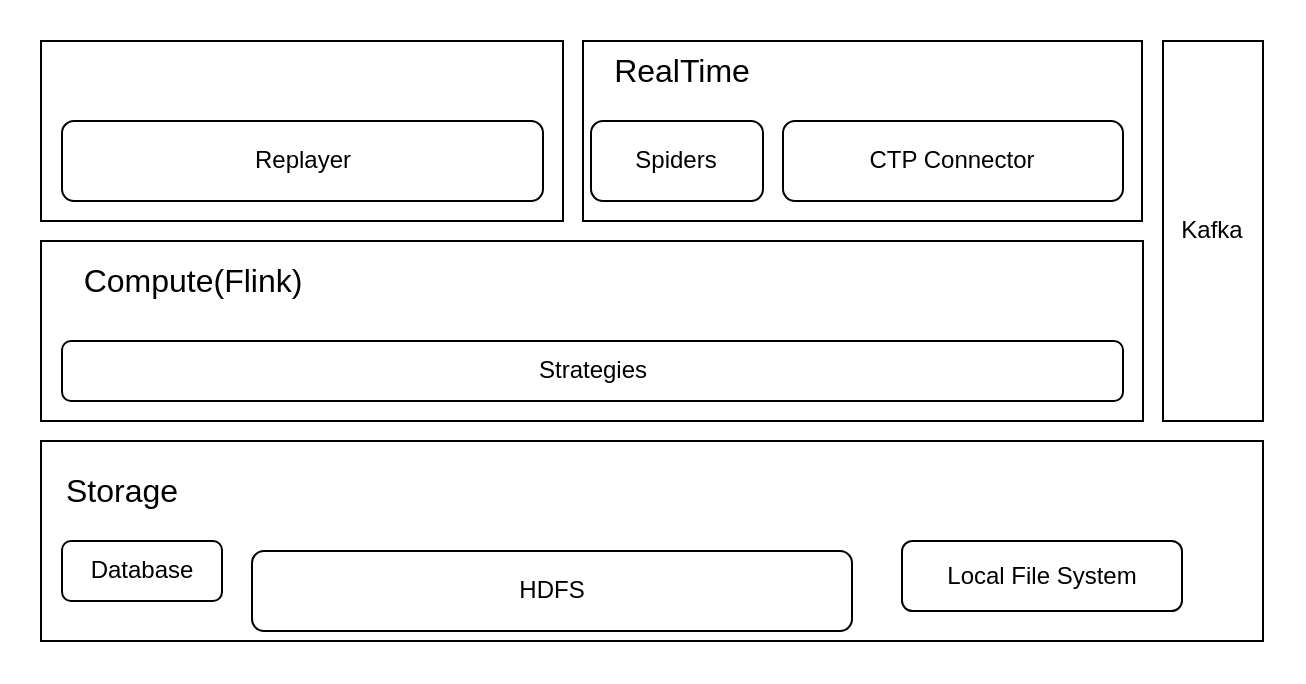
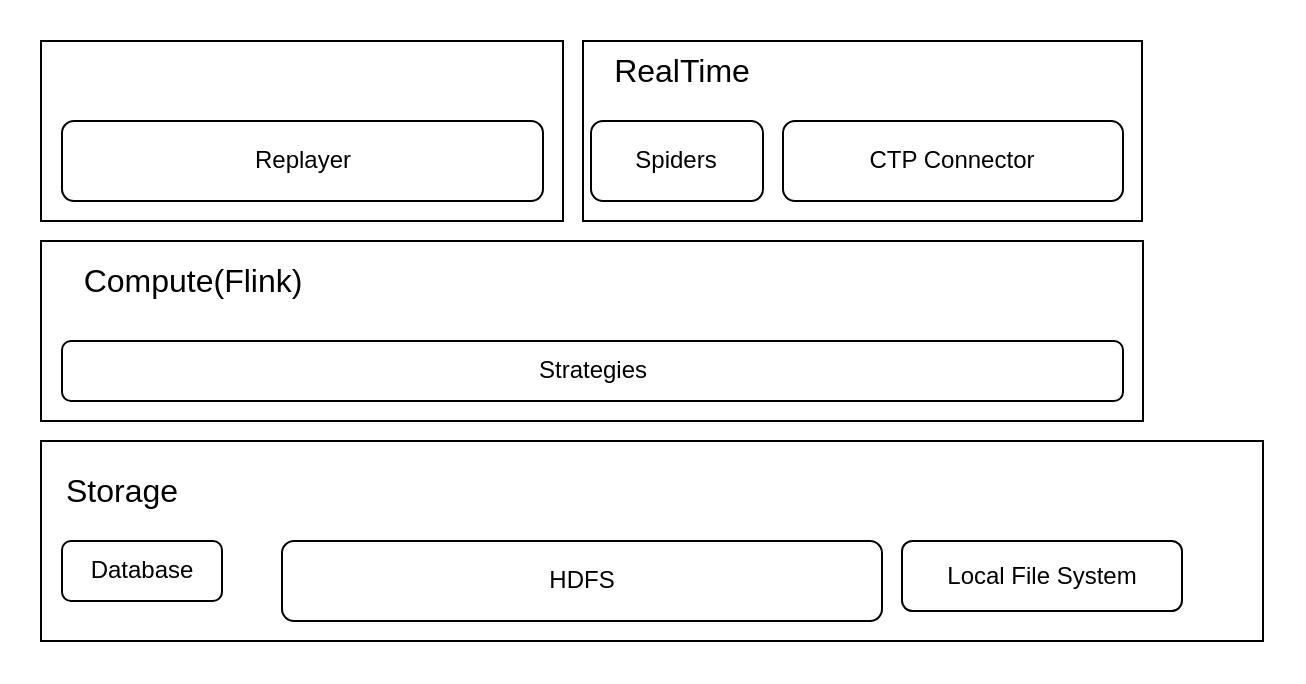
(1213, 231) -> none
(552, 591) -> (582, 581)
